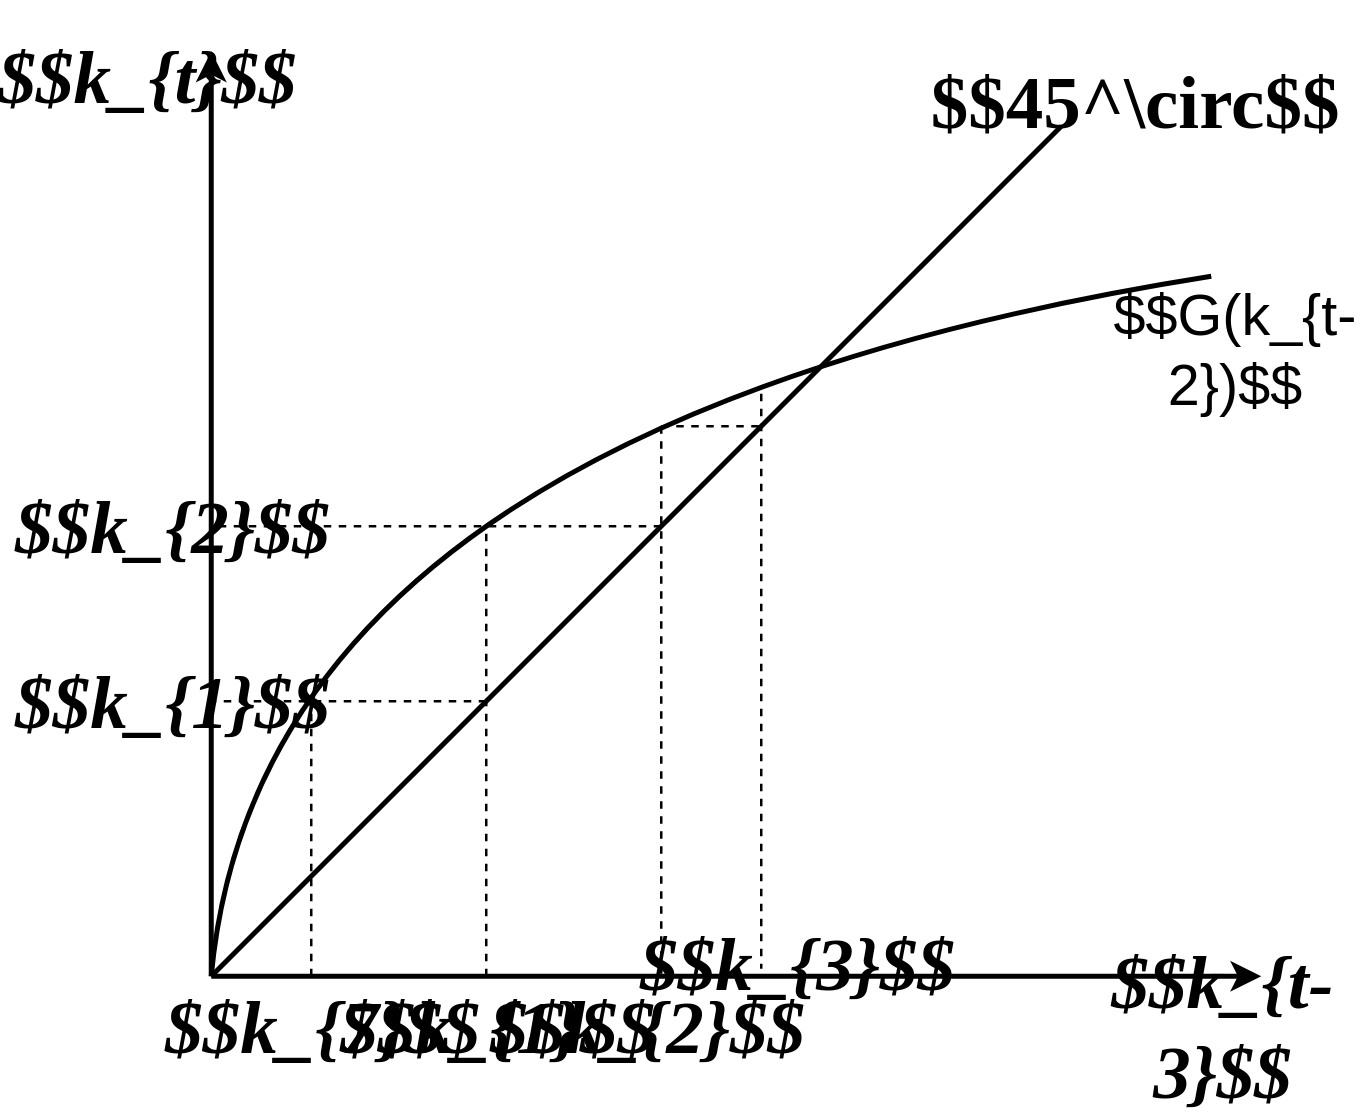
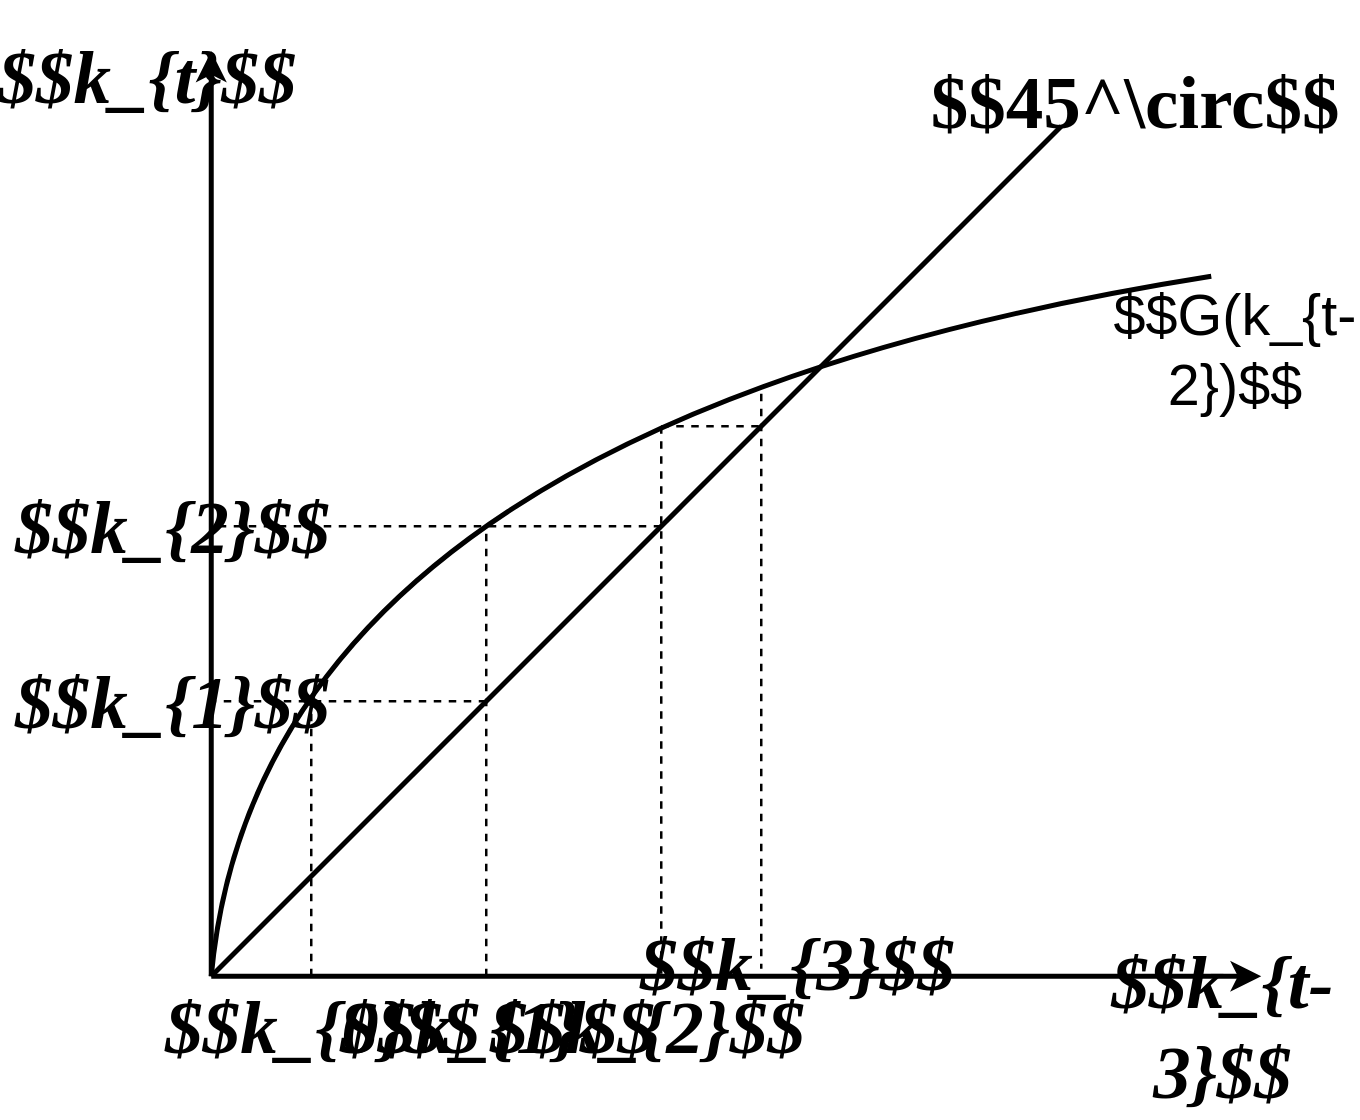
(324, 1026) -> (324, 1026)
